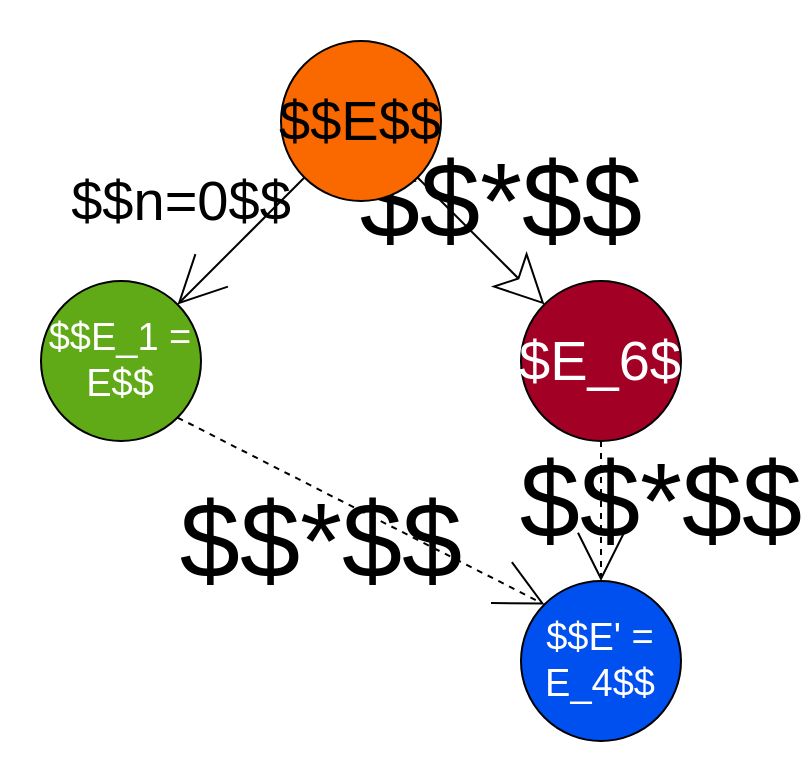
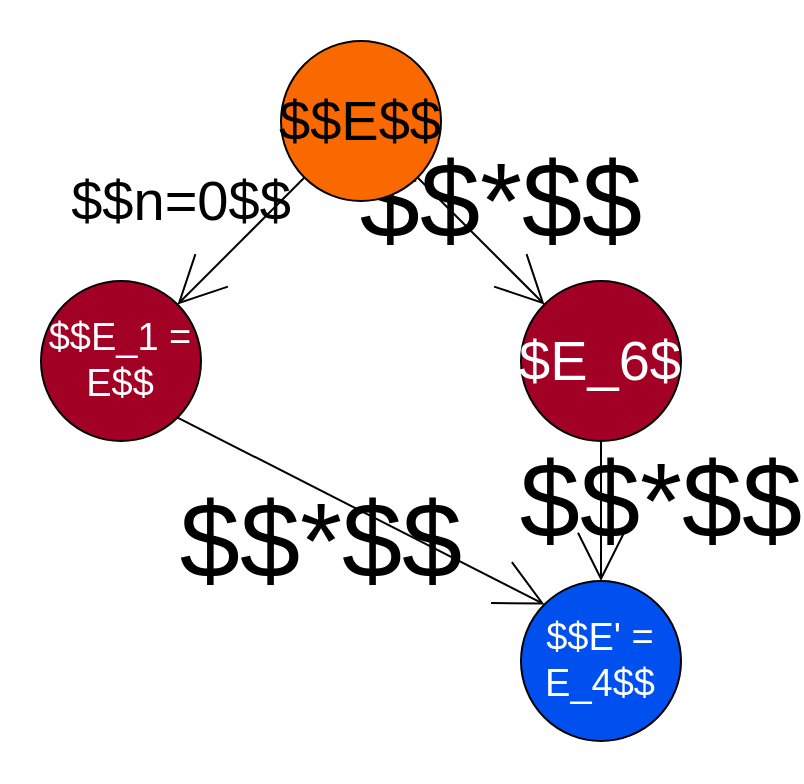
(517, 277) -> (528, 288)
(121, 361) -> (121, 361)
(301, 481) -> (301, 481)
(601, 538) -> (601, 538)
